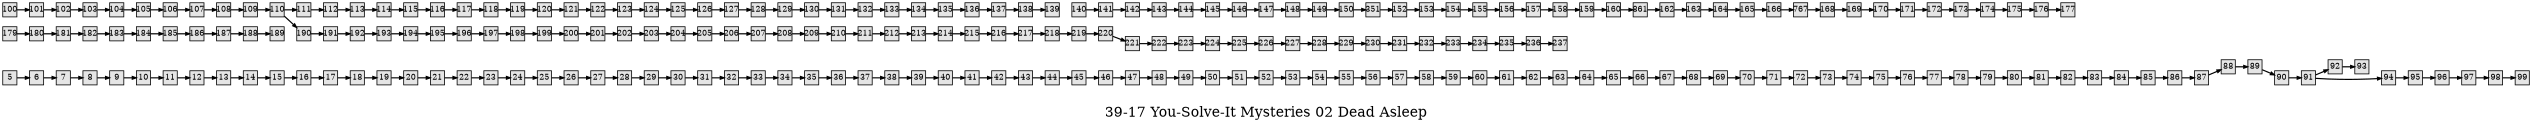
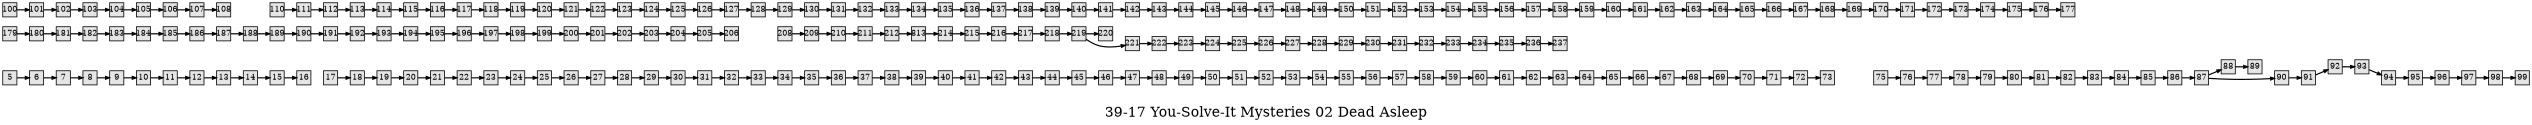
(250, 10) -> none
none -> (1064, 10)
(1373, 10) -> (1373, 10)
(1640, 10) -> (1640, 10)
(1801, 10) -> (1801, 10)
(289, 20) -> (288, 34)
(758, 34) -> none
(919, 34) -> (919, 34)
(1117, 38) -> (1103, 46)
(2266, 72) -> (2240, 79)
(315, 78) -> none
(1854, 78) -> none
(2346, 79) -> (2373, 72)
